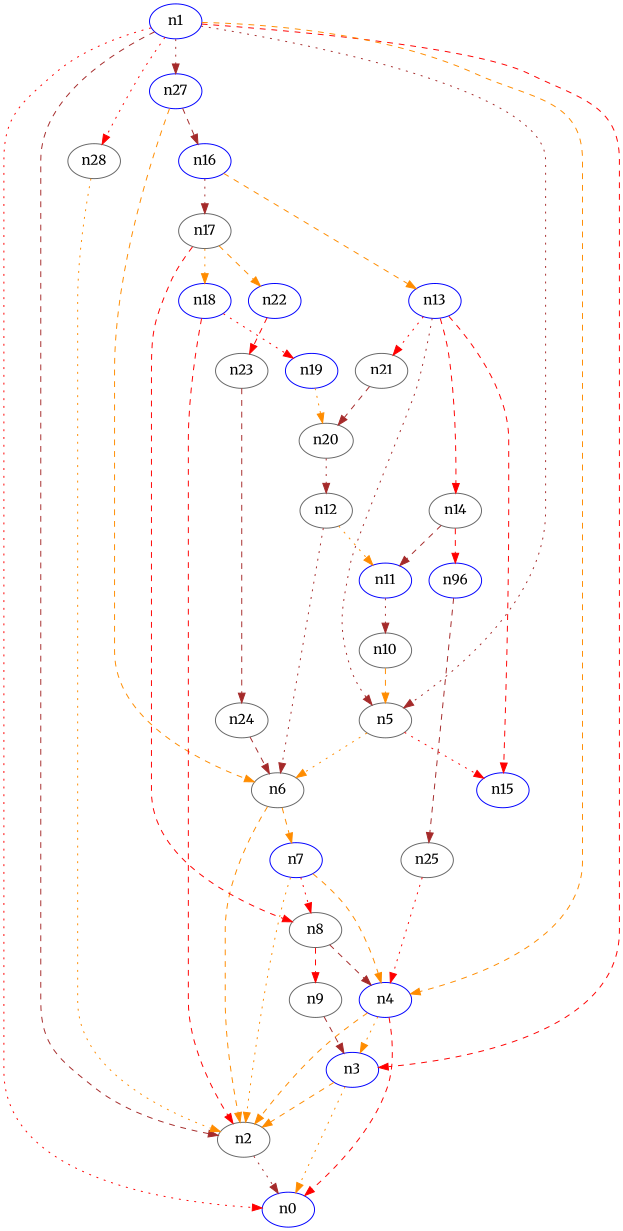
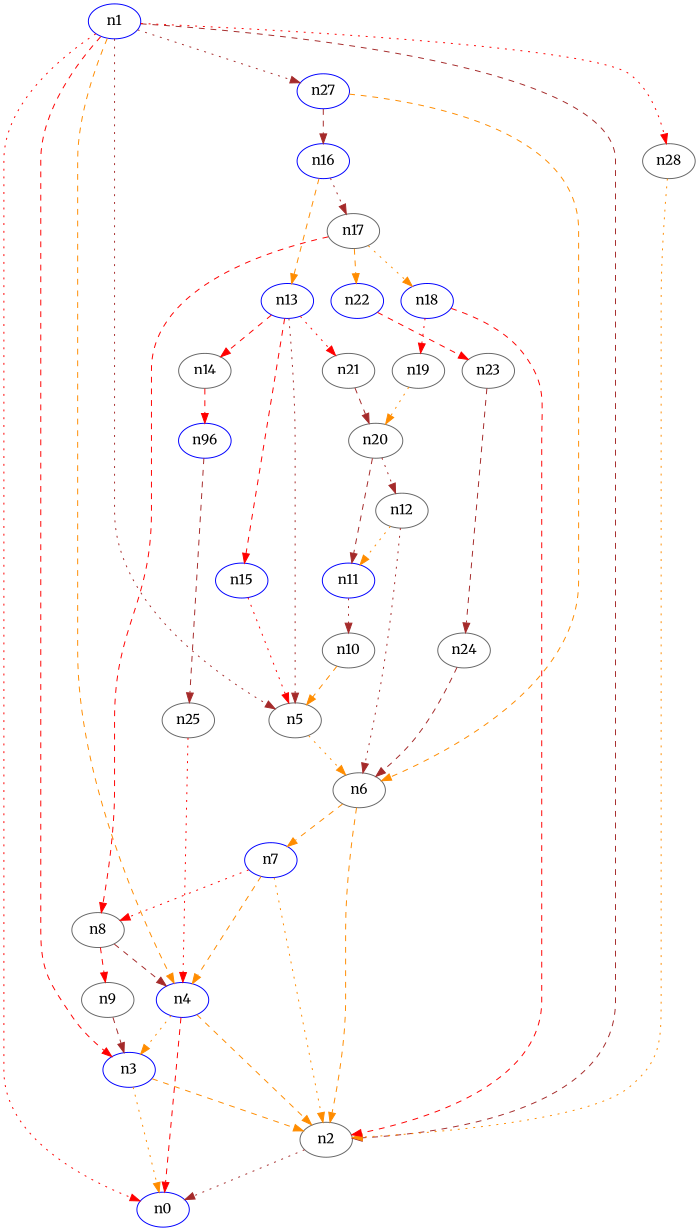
(312, 371) -> (418, 371)
(424, 542) -> (363, 506)
(445, 756) -> (267, 646)
